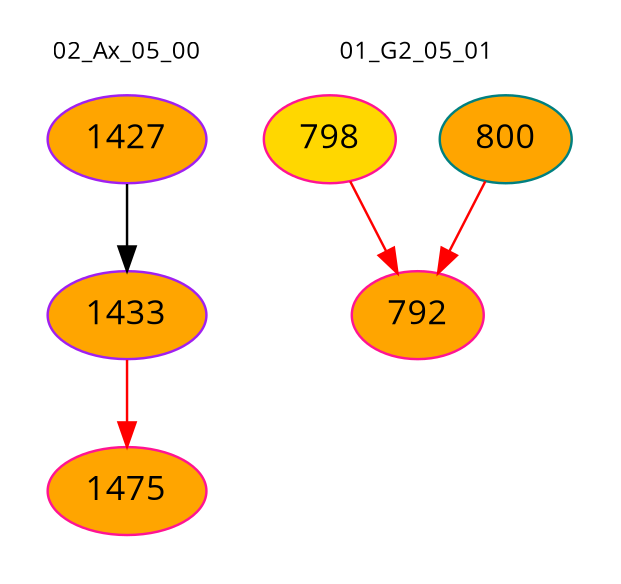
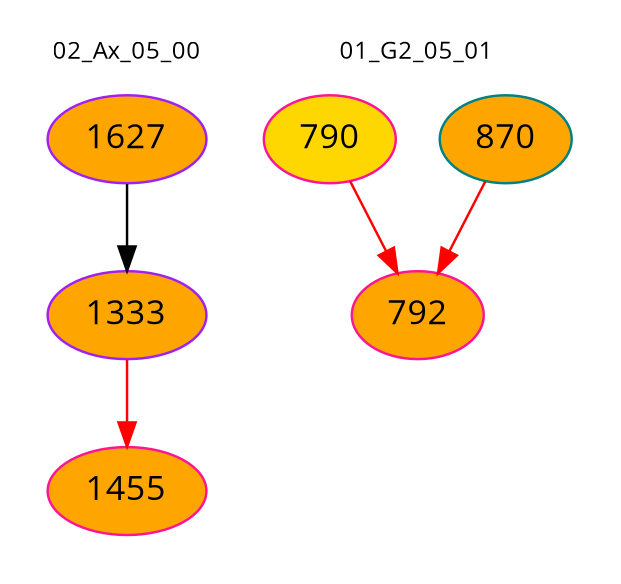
(127, 139) -> (127, 139)
(330, 139) -> (330, 139)
(506, 139) -> (506, 139)
(127, 315) -> (127, 315)
(127, 491) -> (127, 491)
